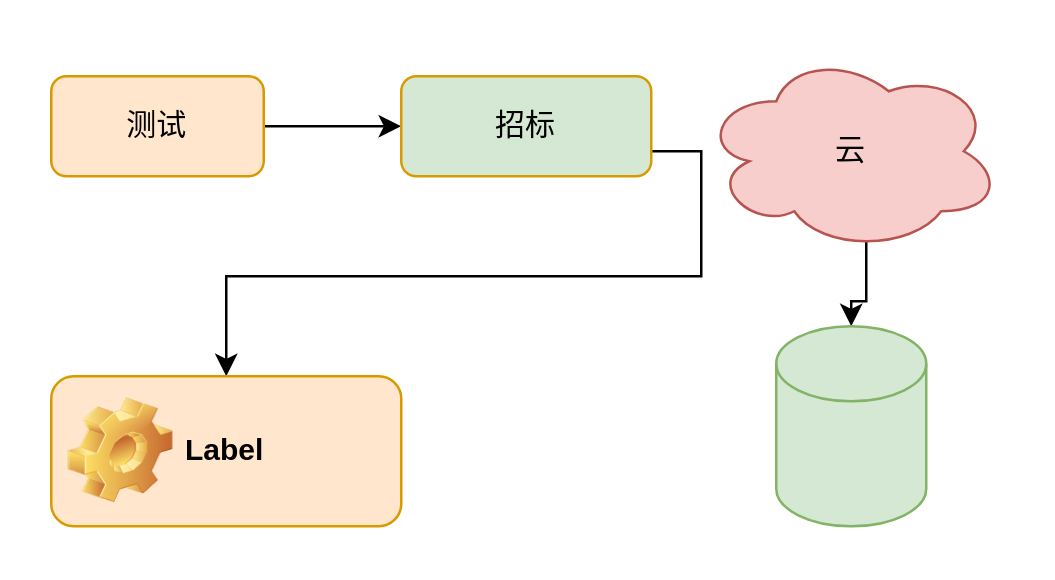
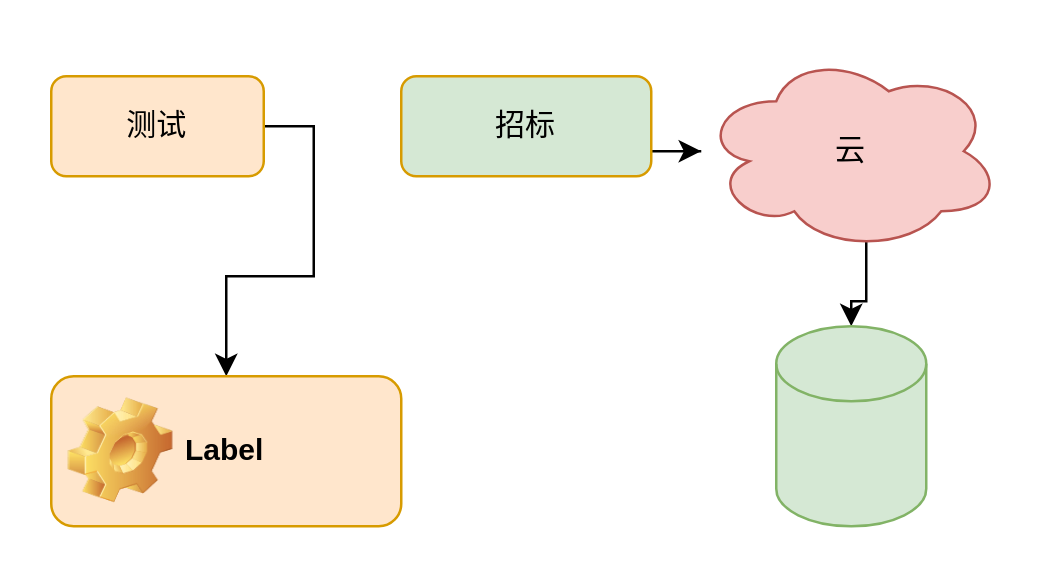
(347, 126) -> (314, 196)
(582, 276) -> (701, 151)
